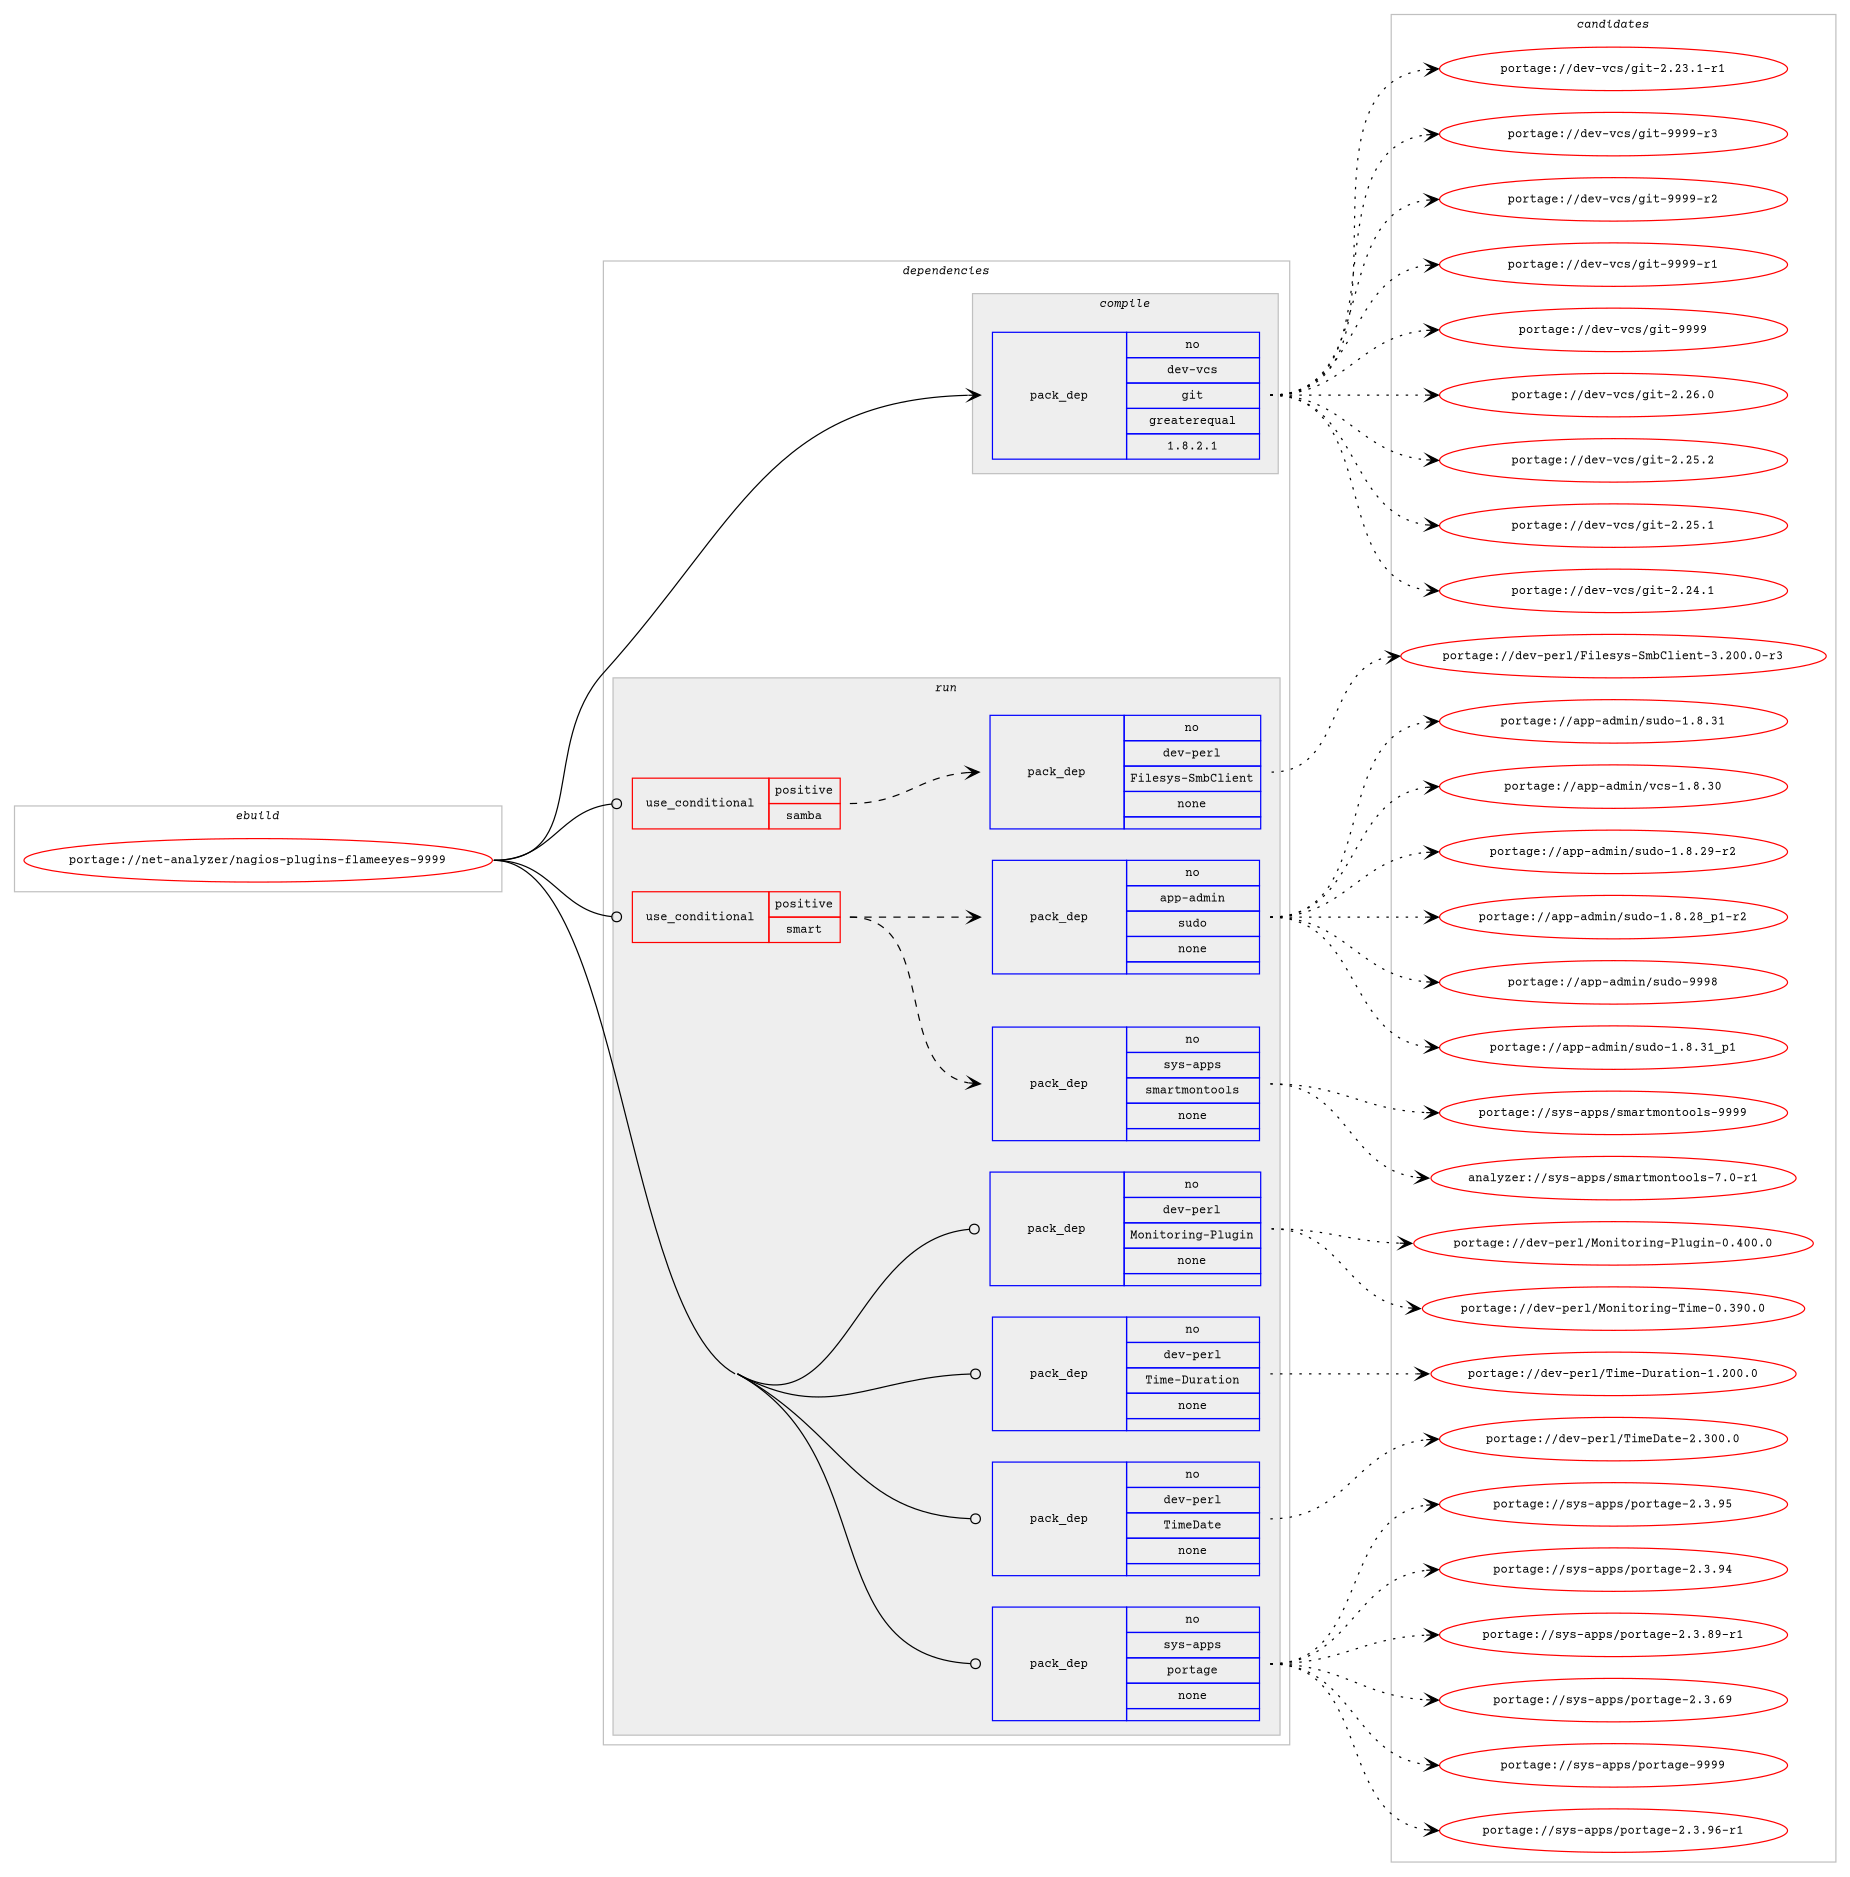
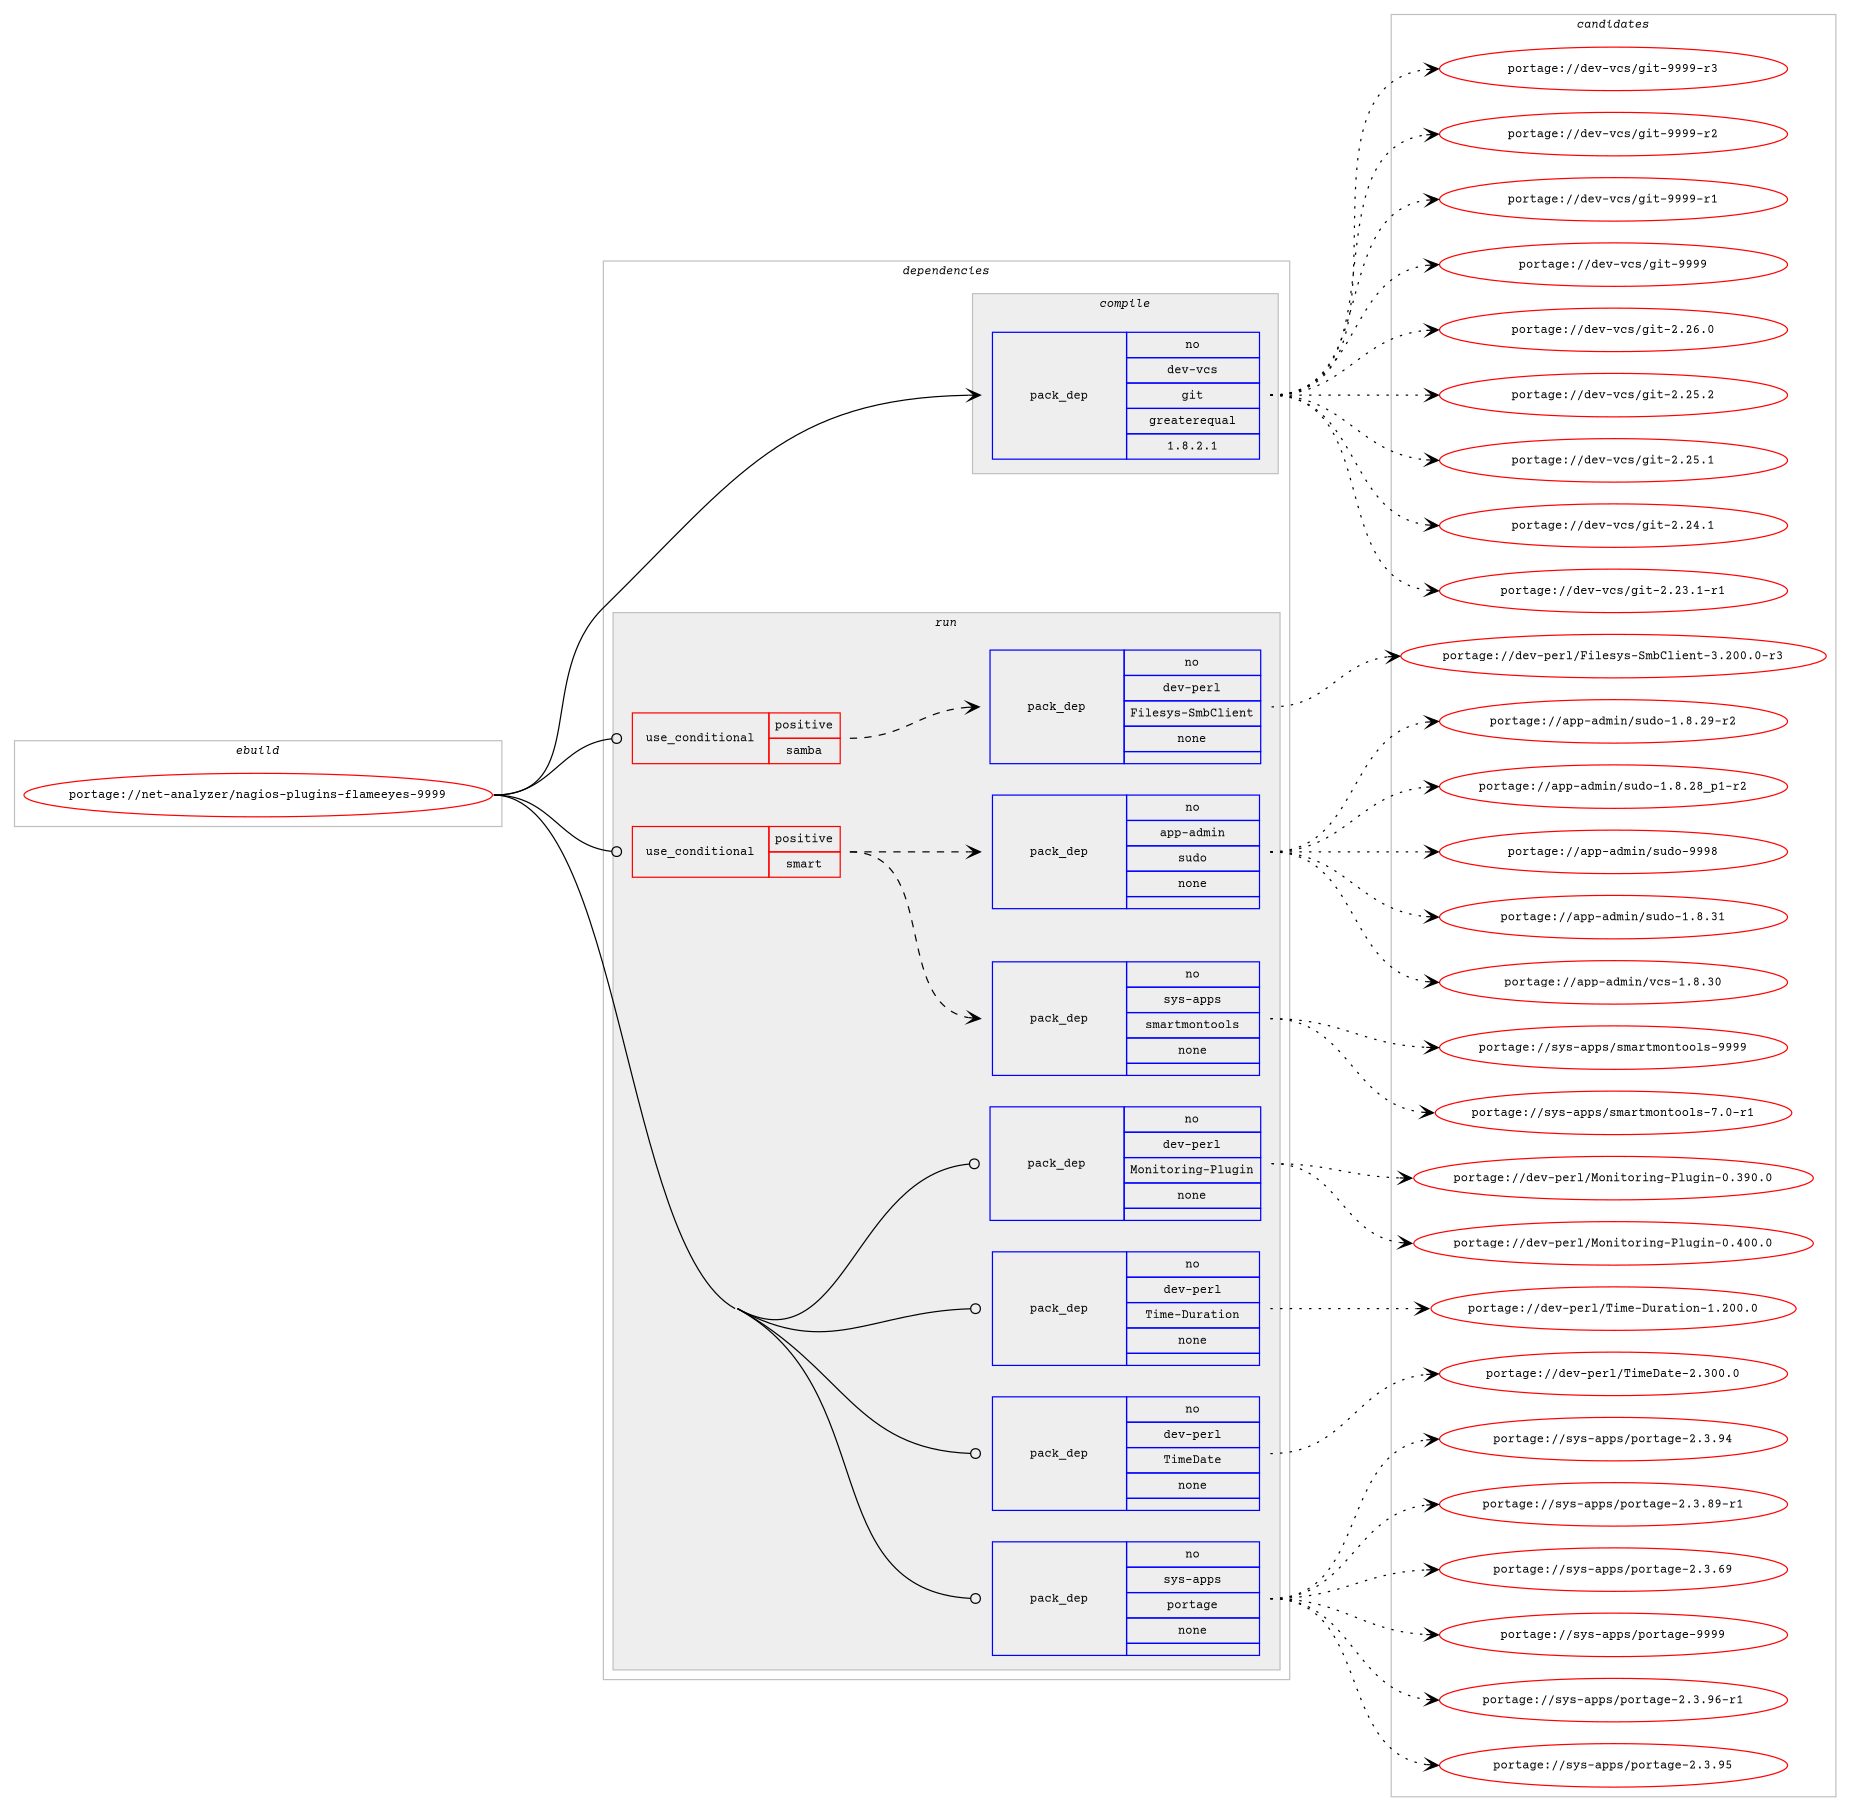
(1614, 1048) -> none
(1614, 1178) -> (1614, 1113)
(1614, 1309) -> (1614, 1178)
